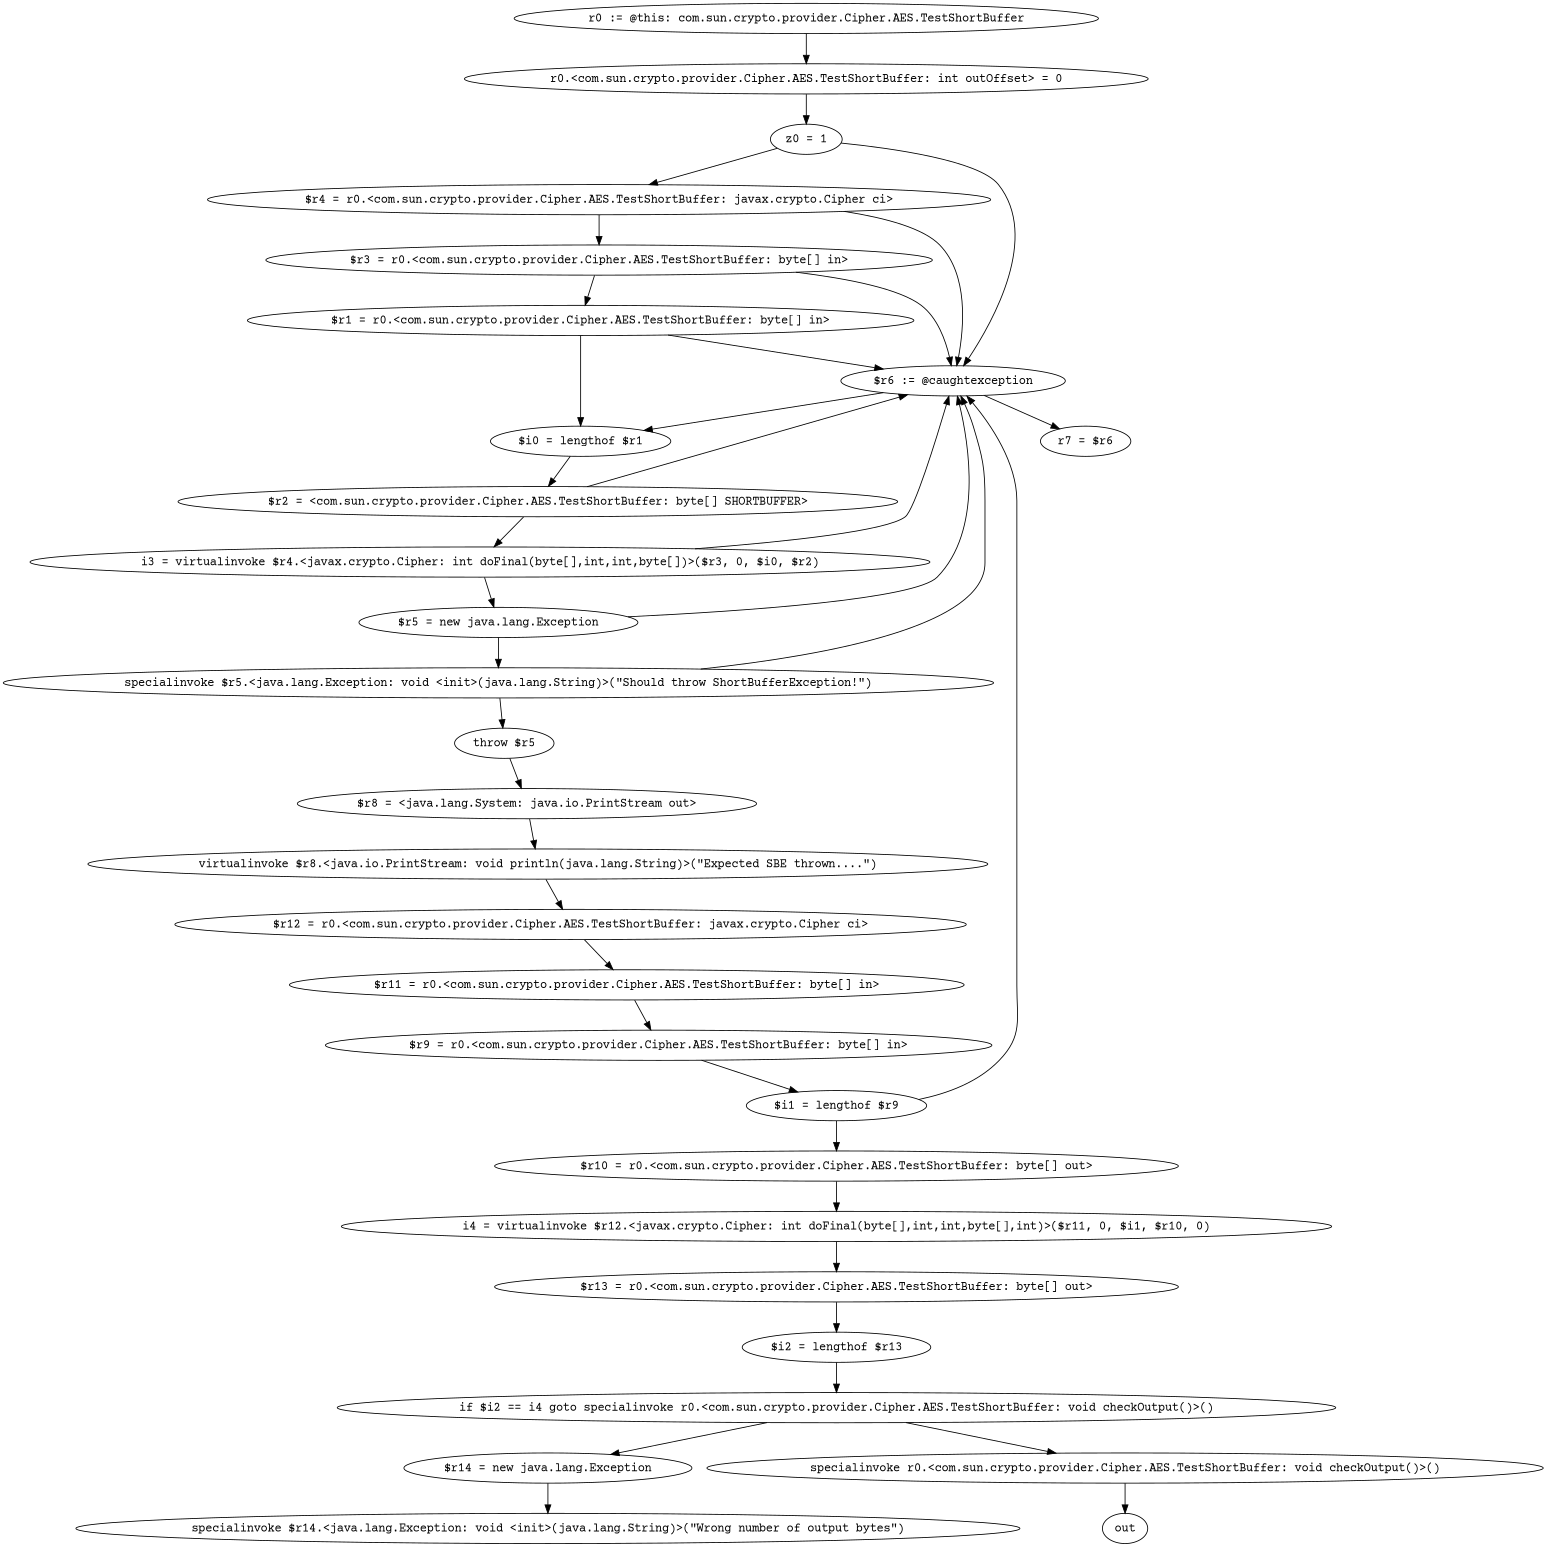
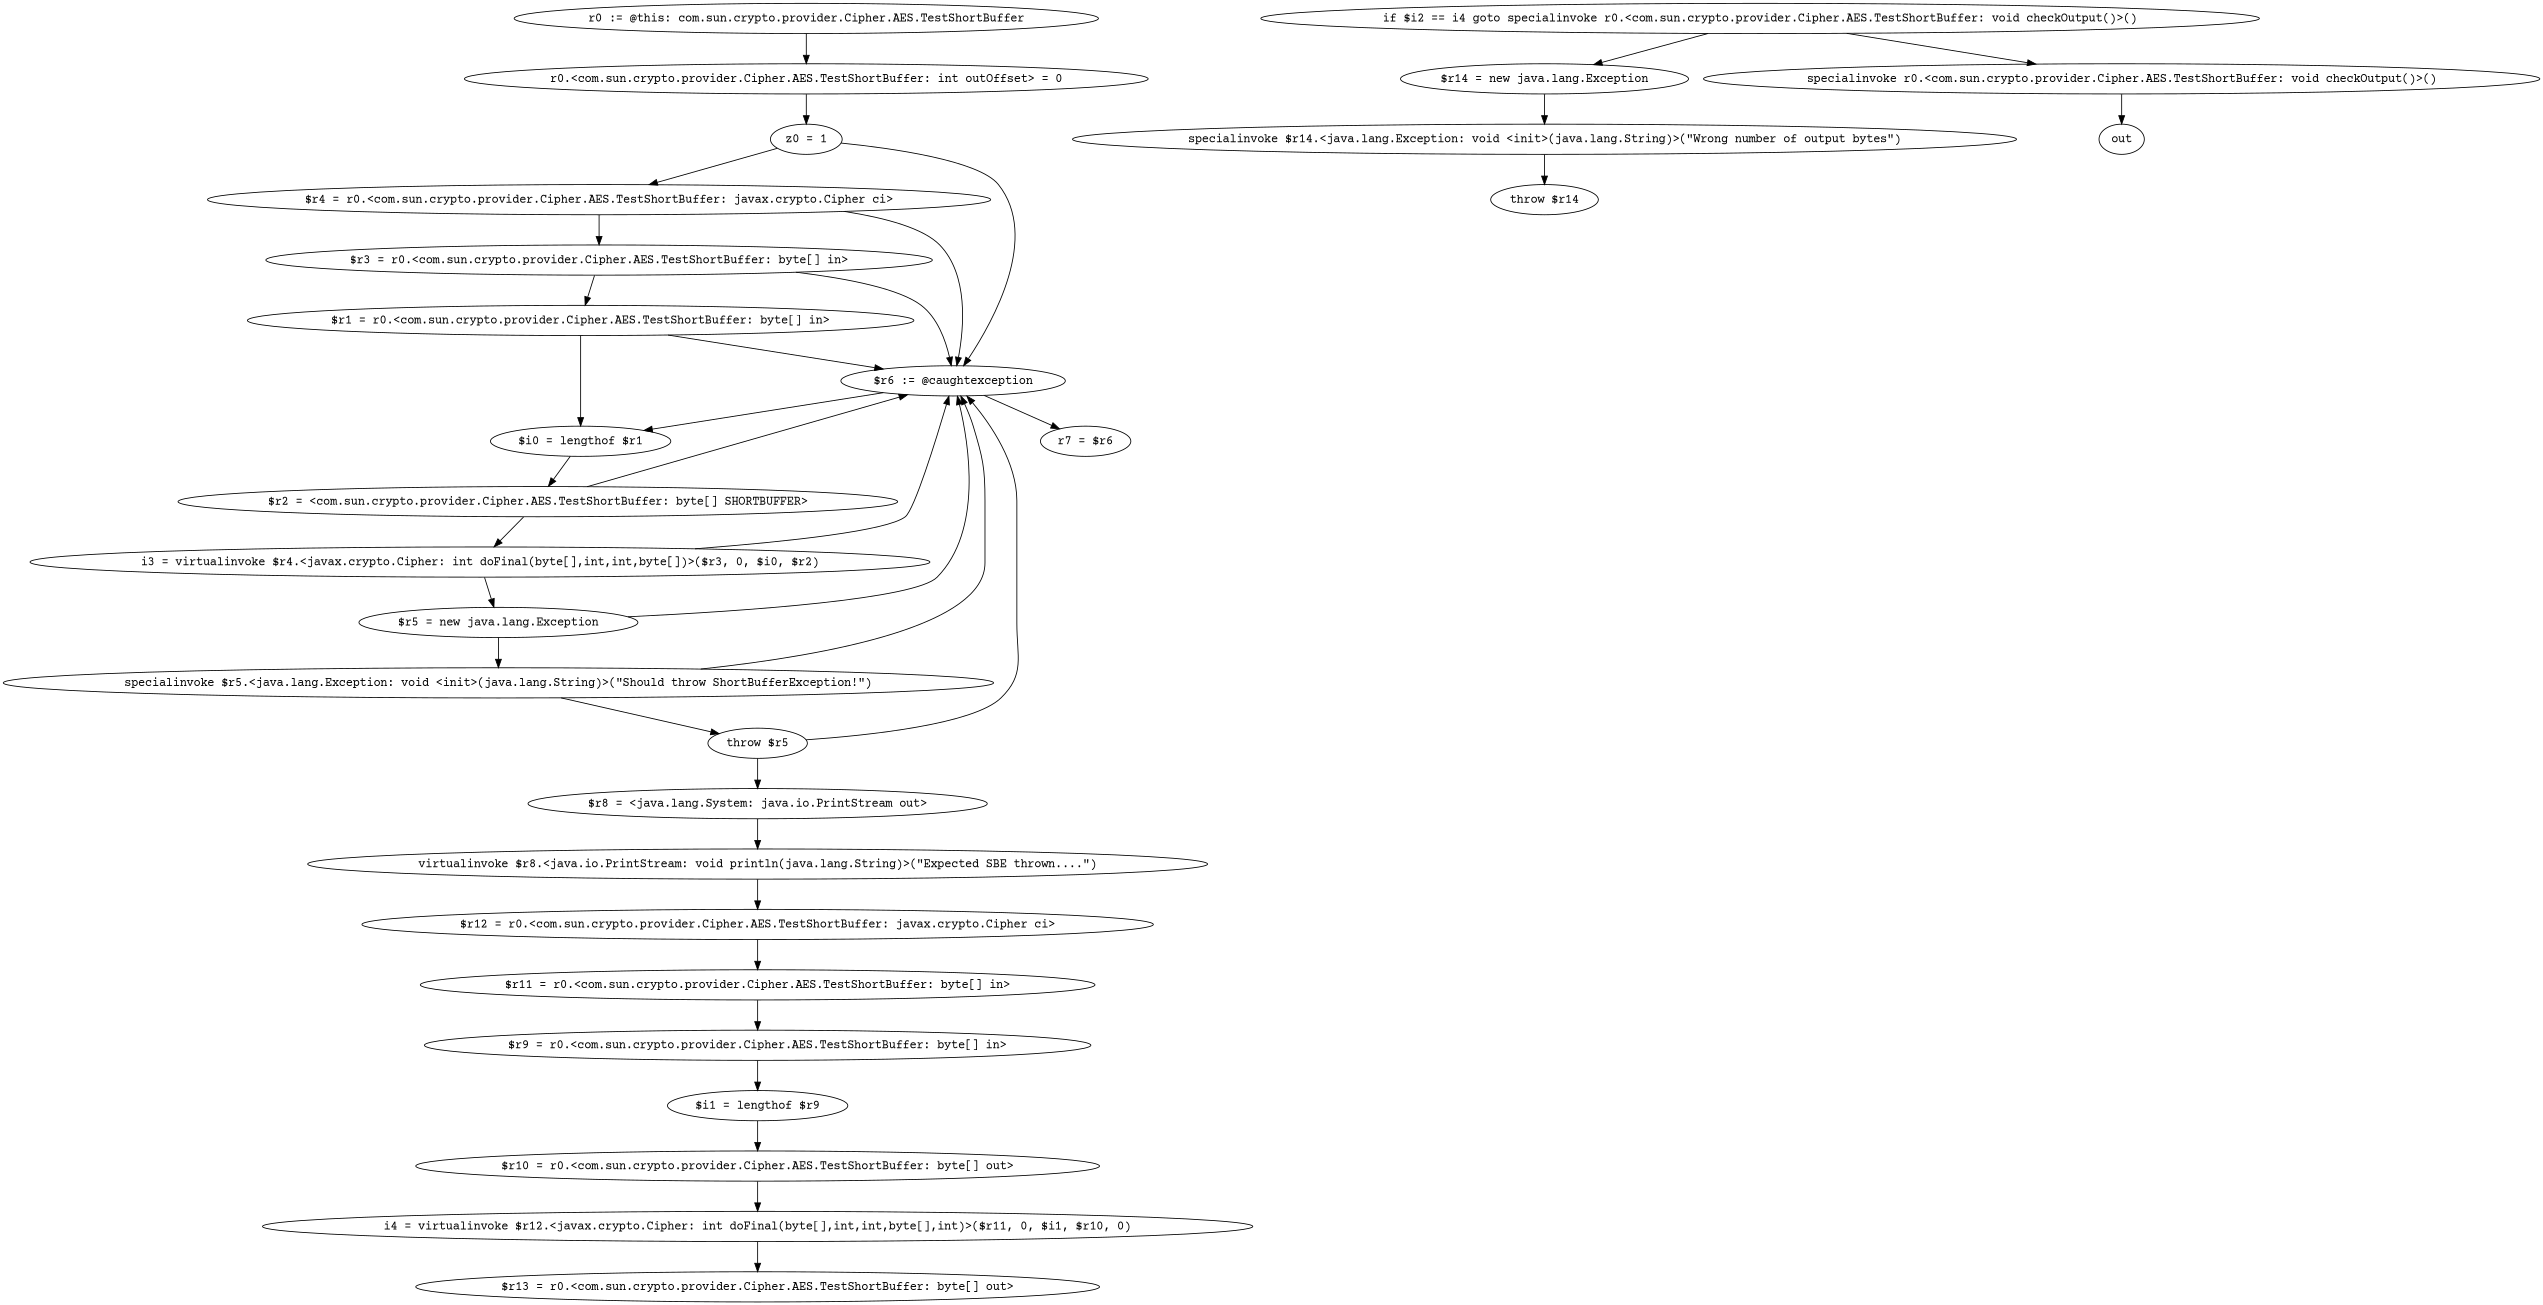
none -> (1544, 200)
(1017, 774) -> (1018, 648)
(836, 1347) -> none
